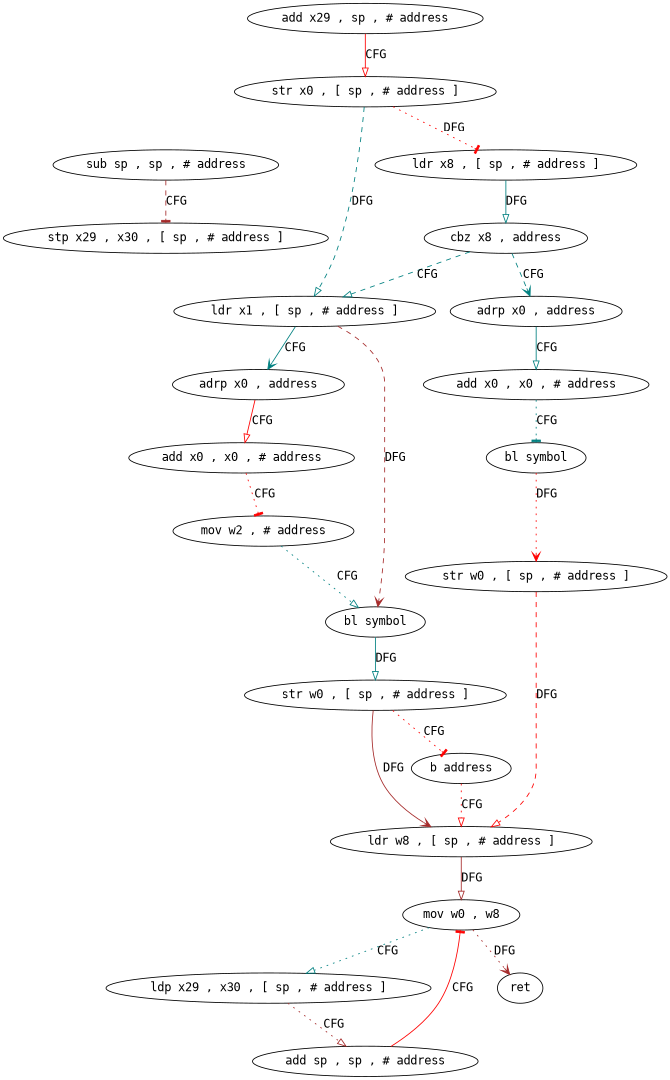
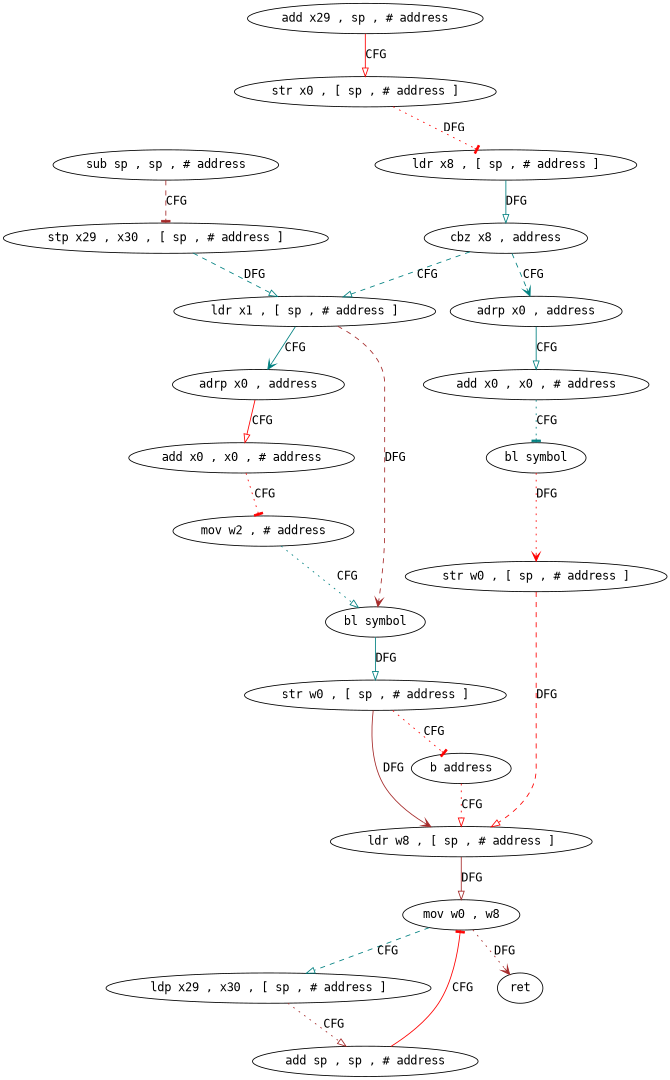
(350, 200) -> (232, 273)
(372, 949) -> (372, 949)
